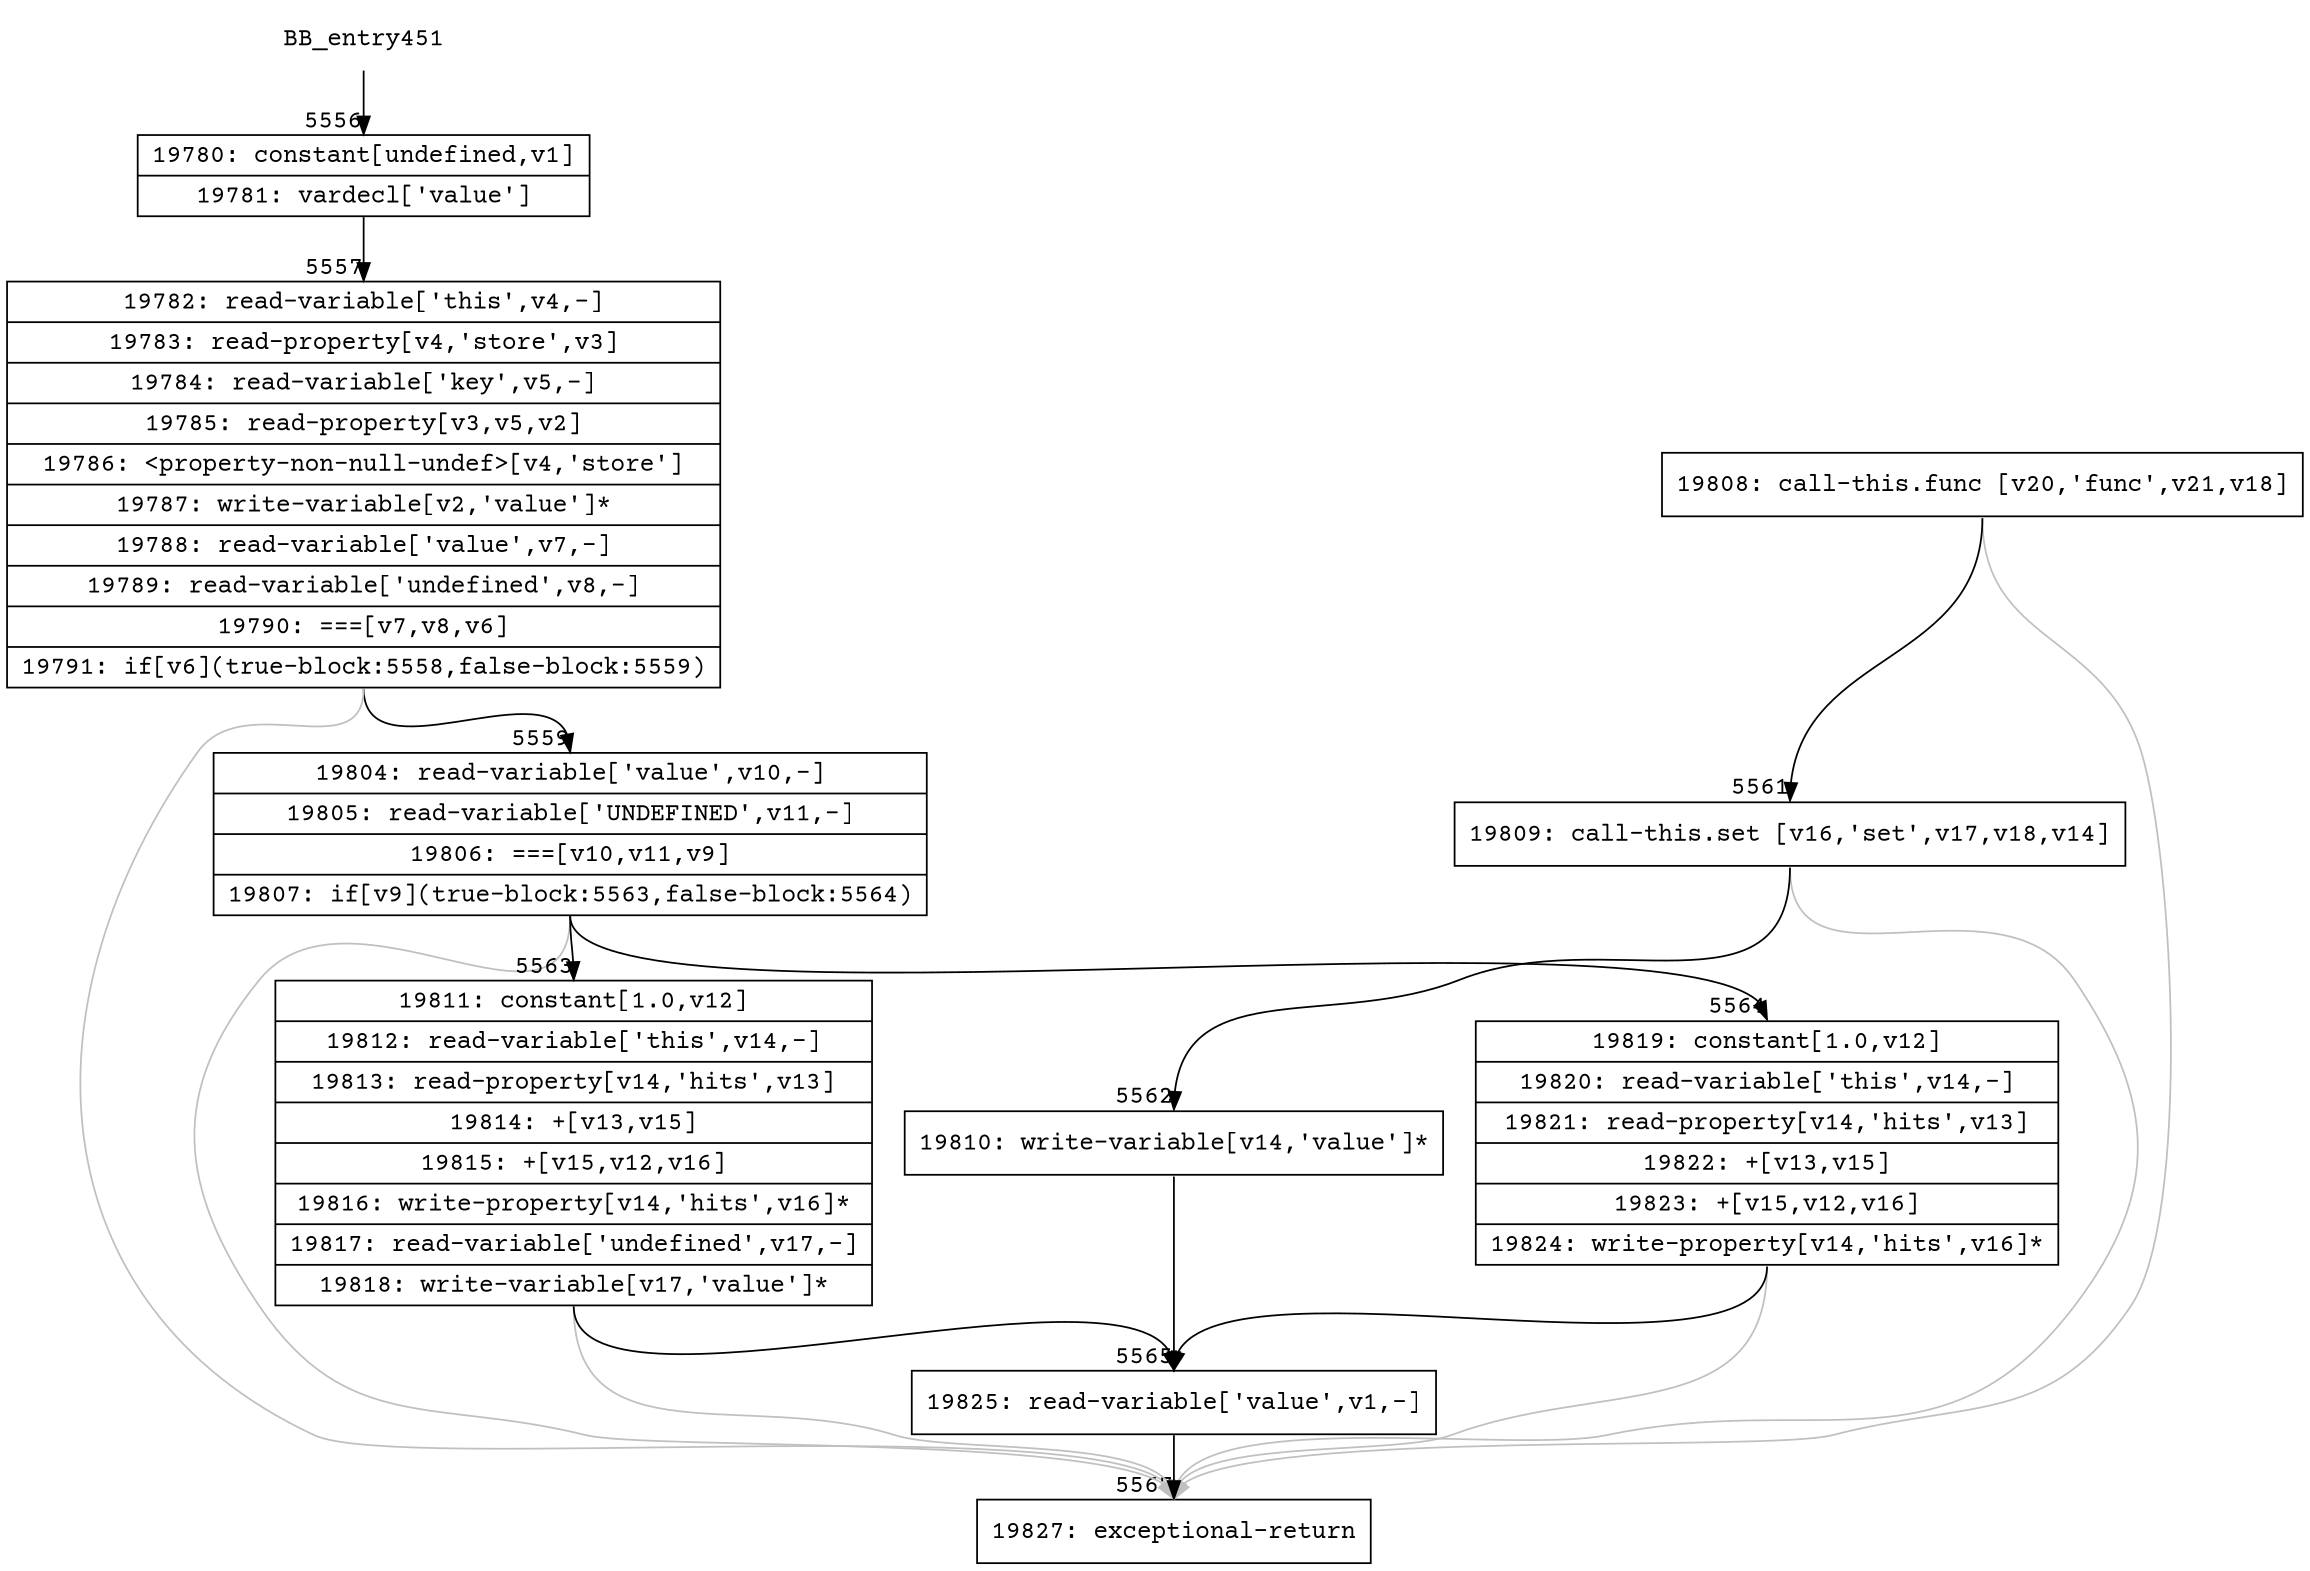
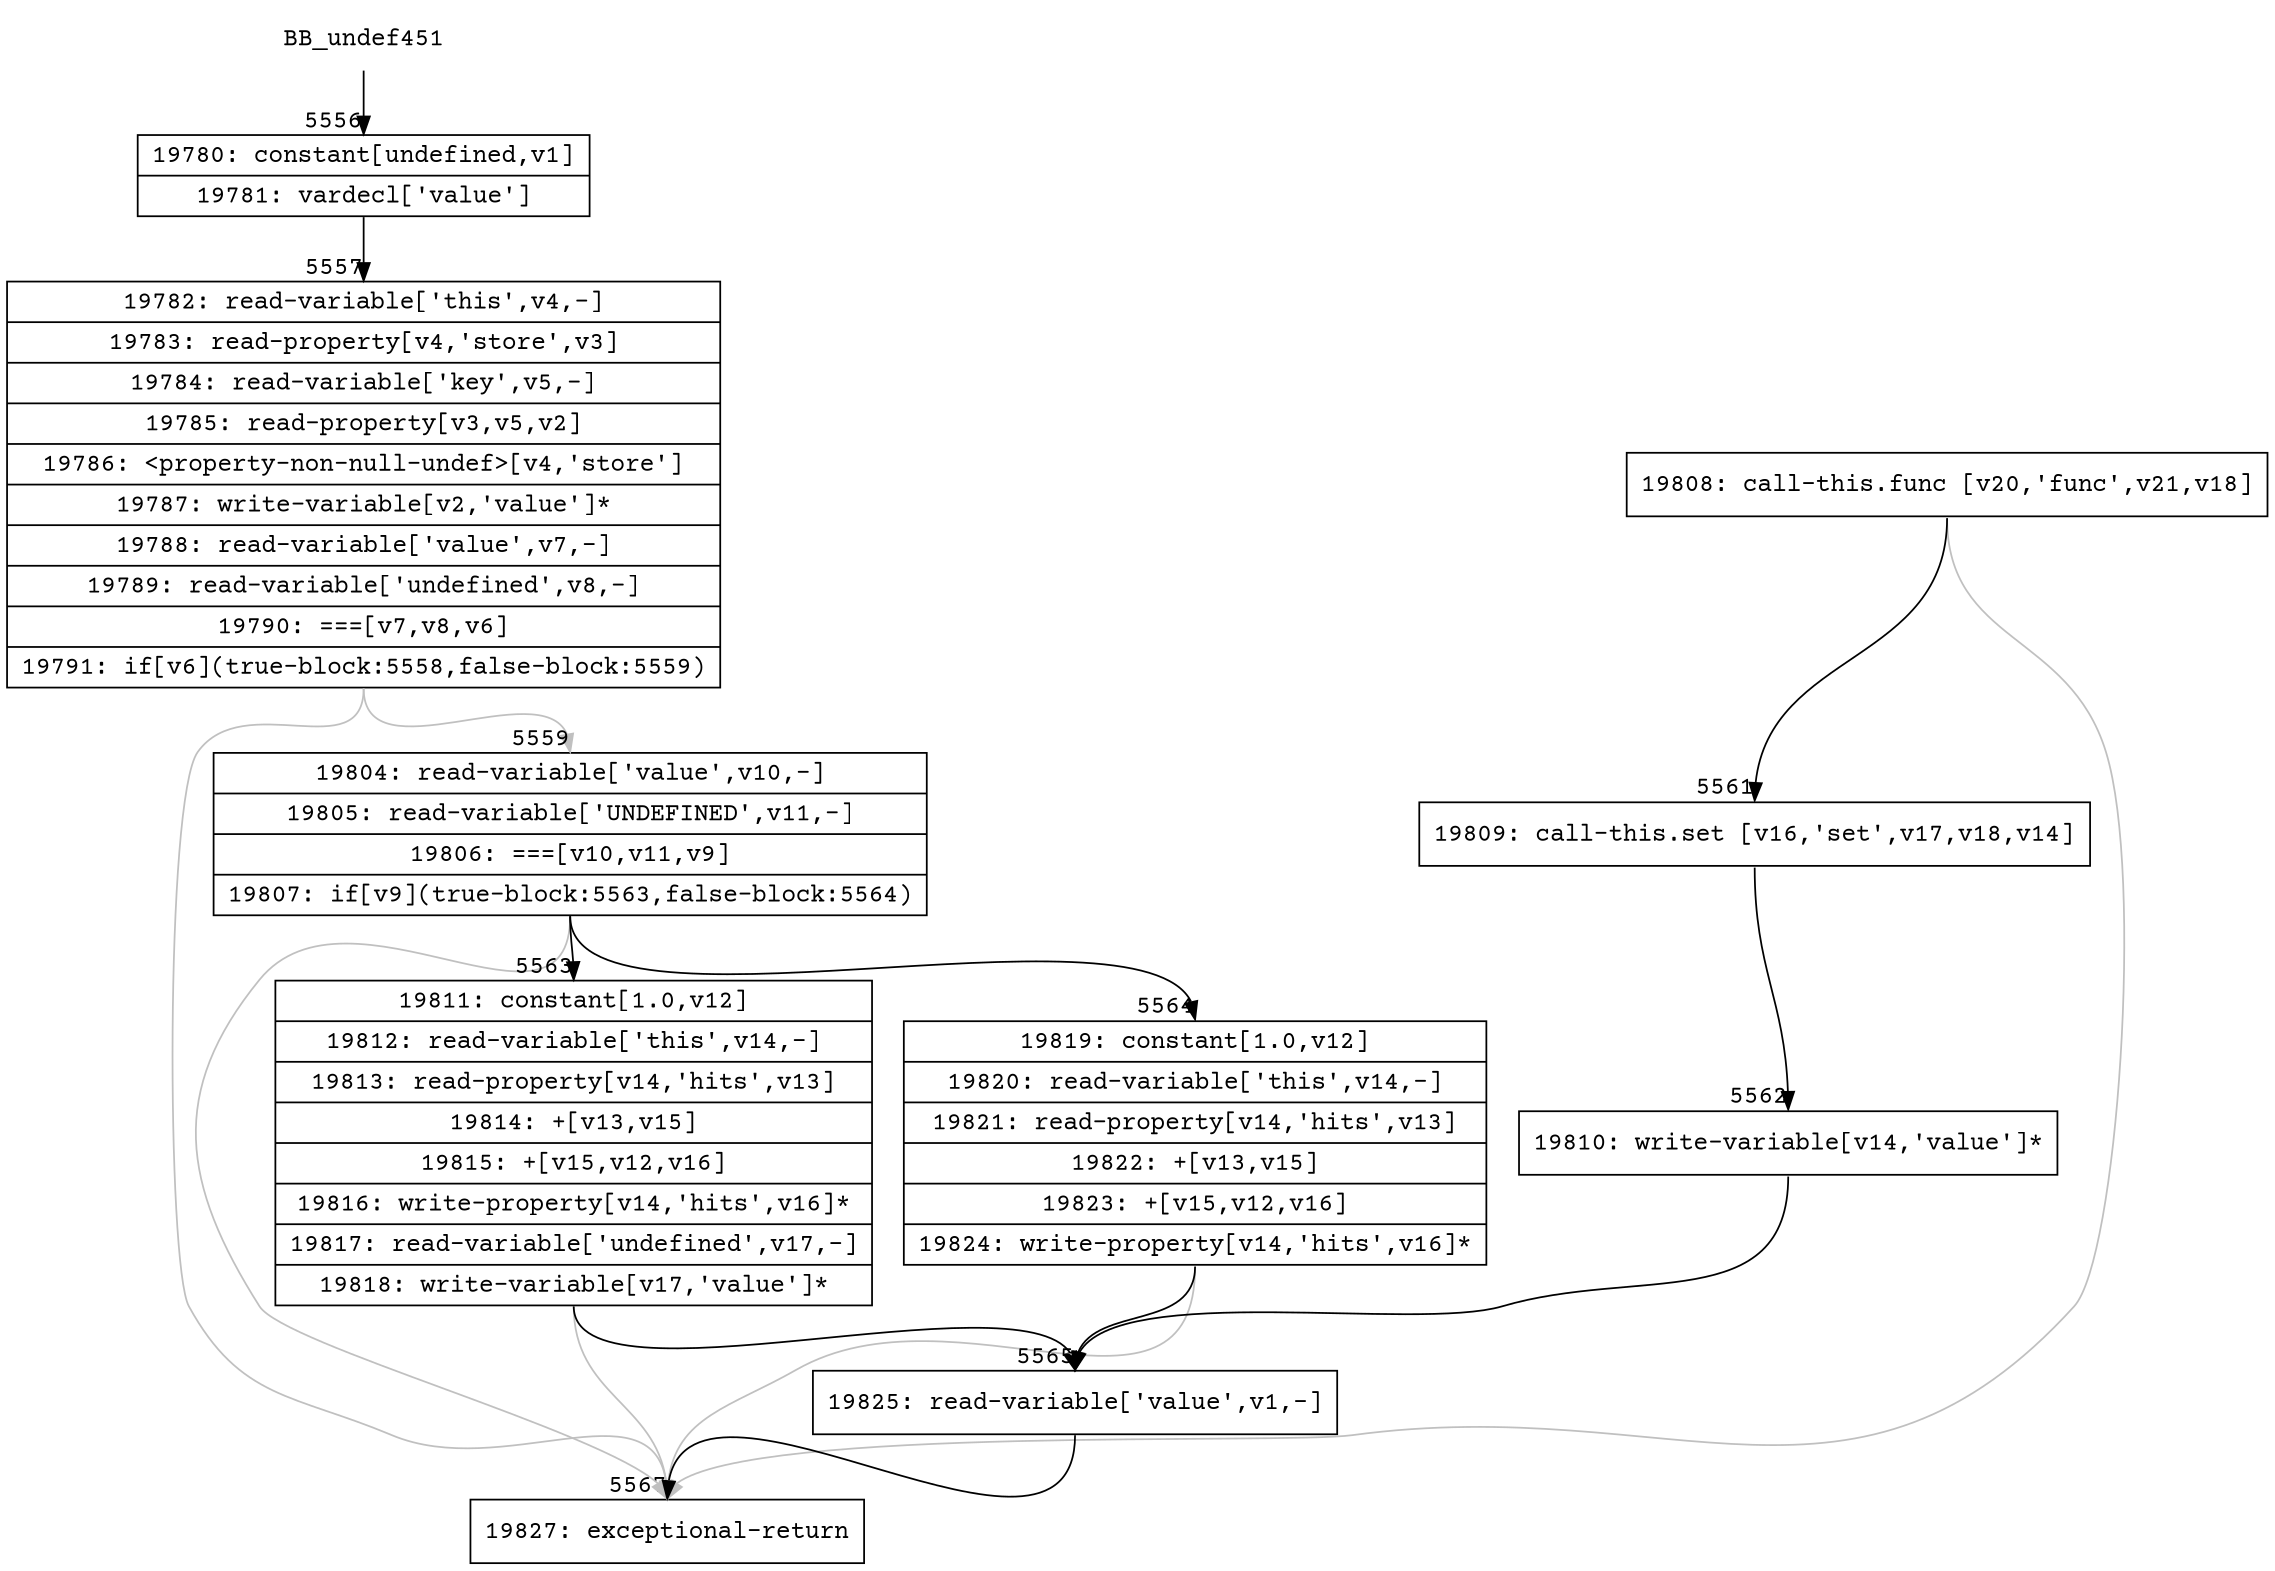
(364, 39) -> (364, 39)
(458, 722) -> (458, 722)
(1981, 1389) -> none
